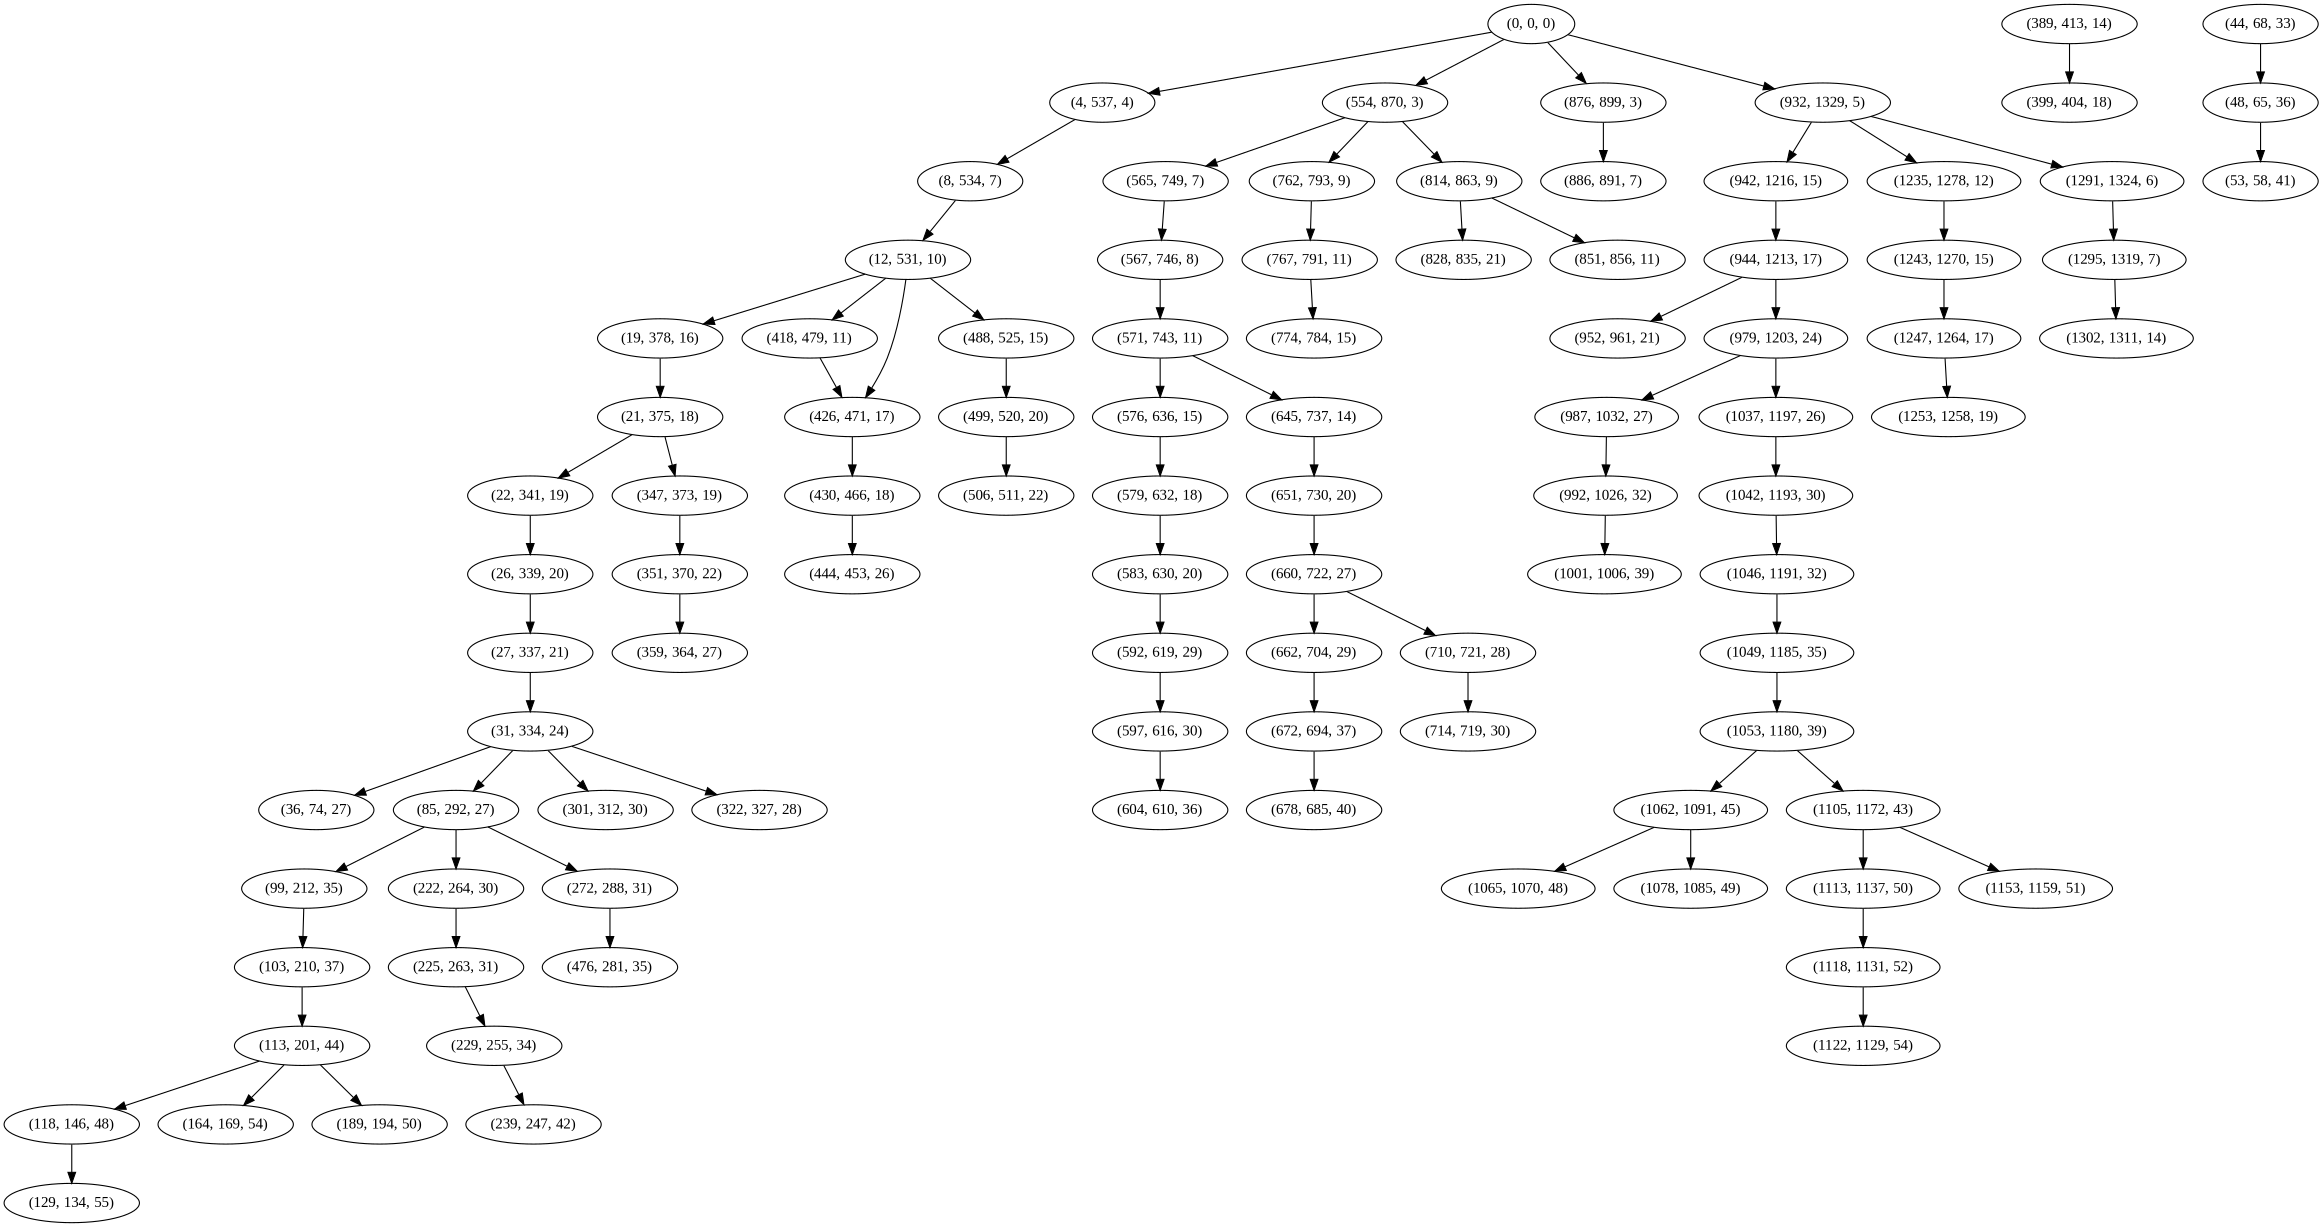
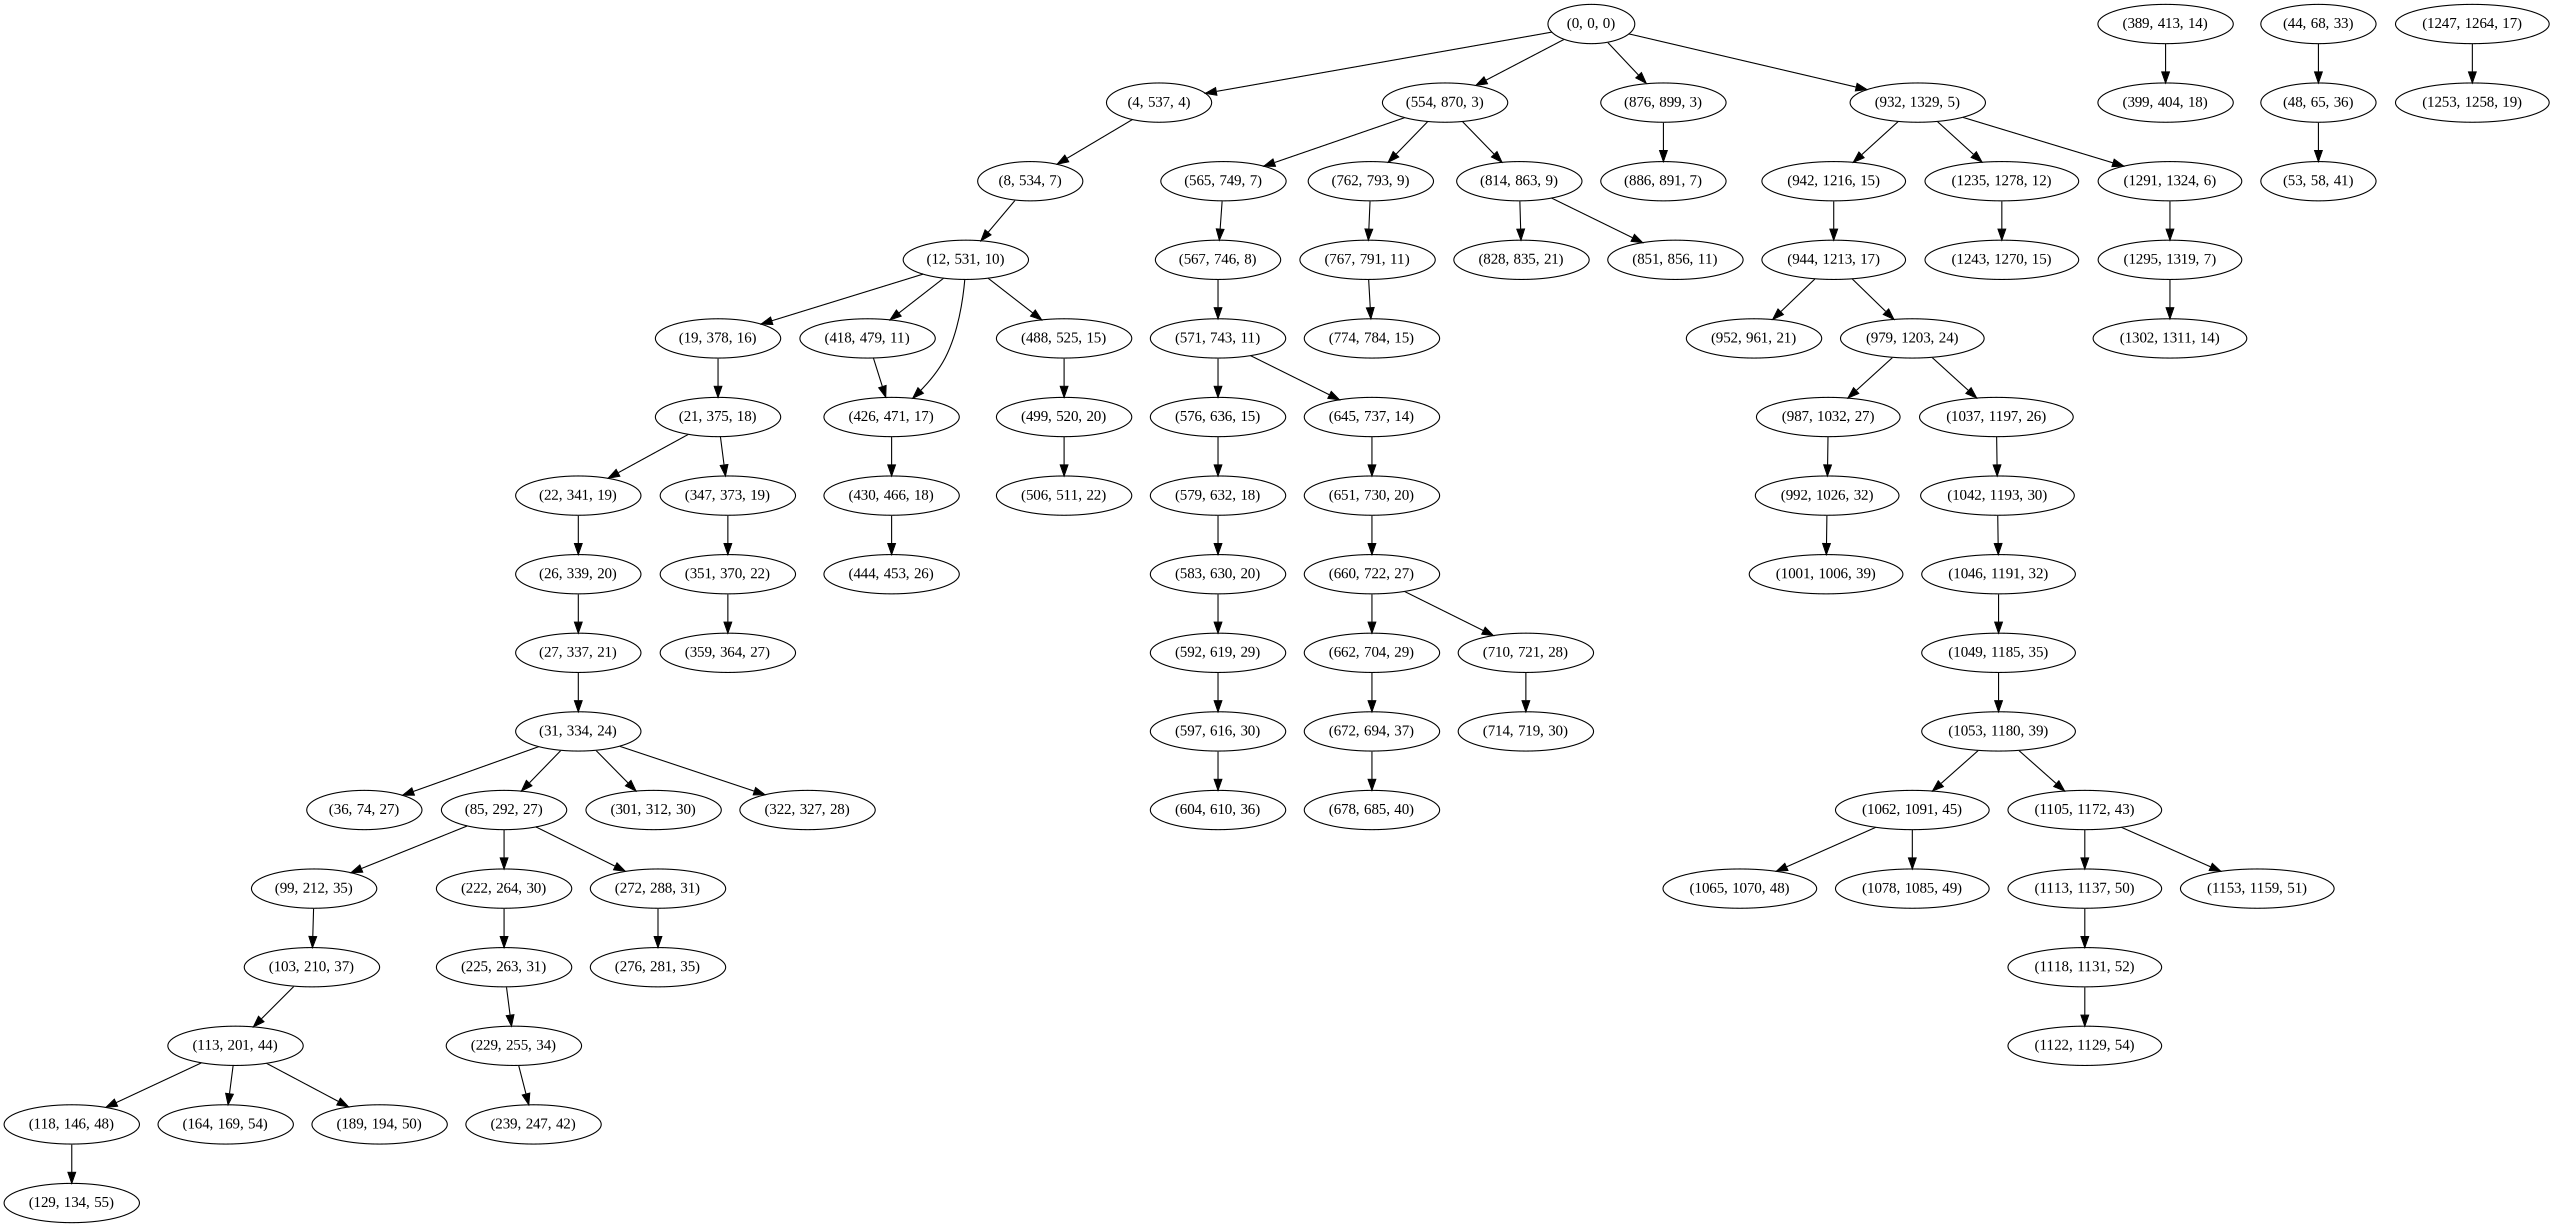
(1944, 294) -> none
(610, 967) -> (658, 967)
